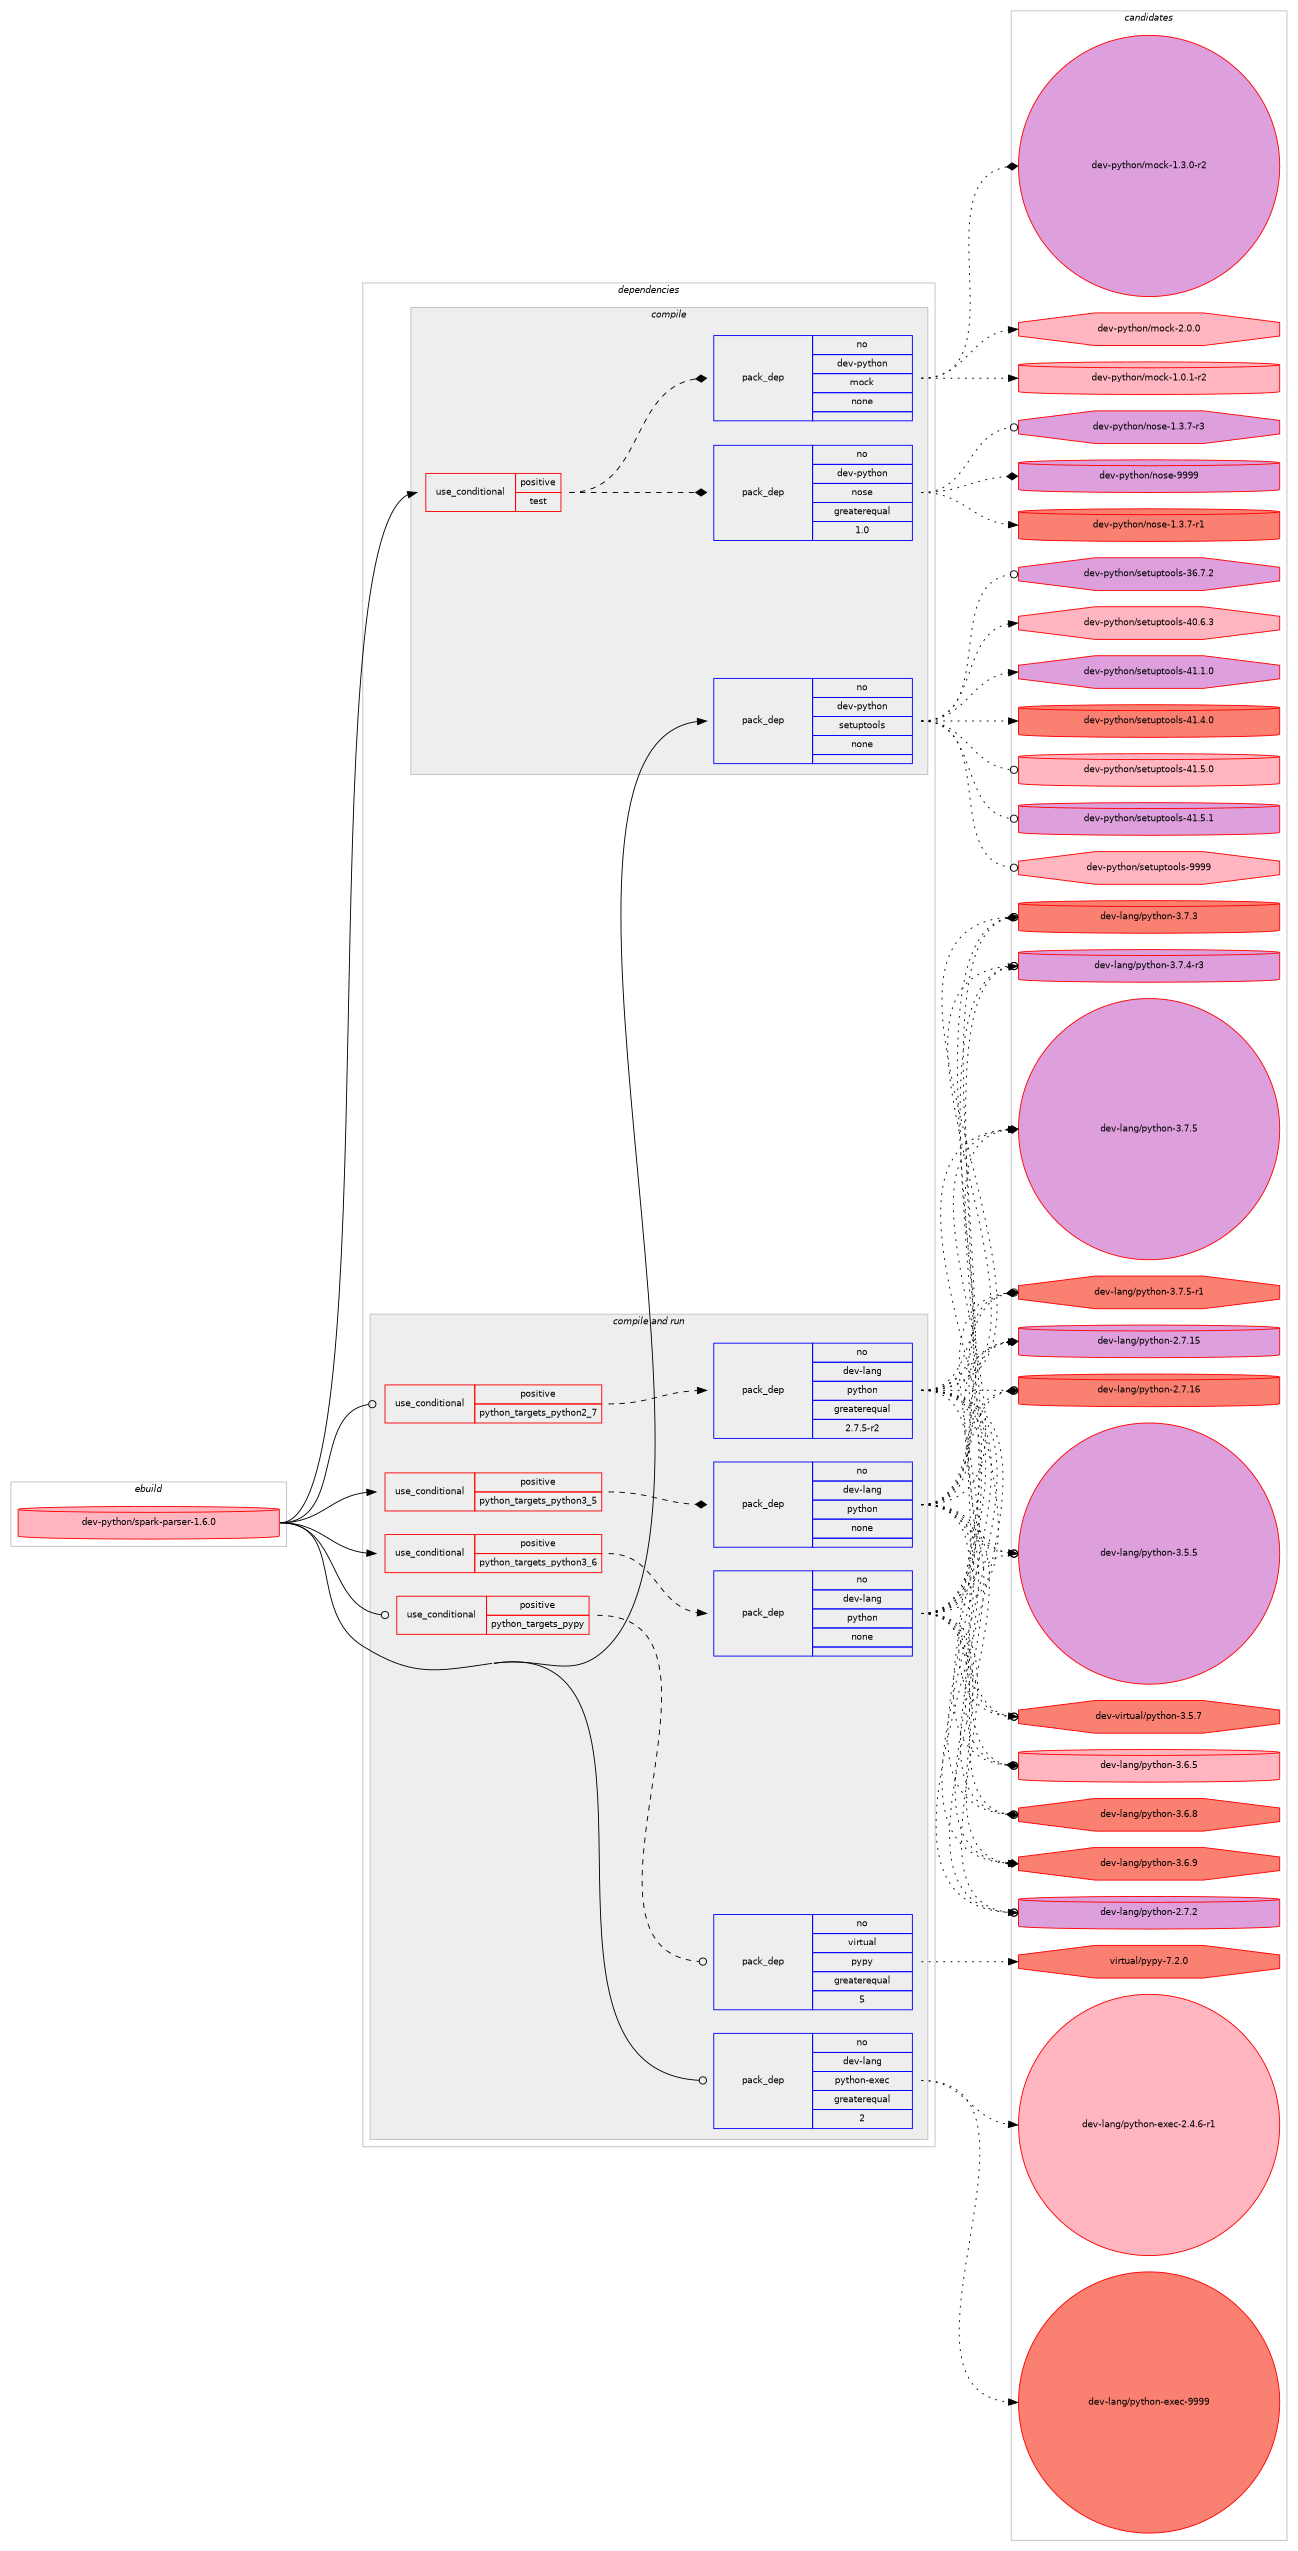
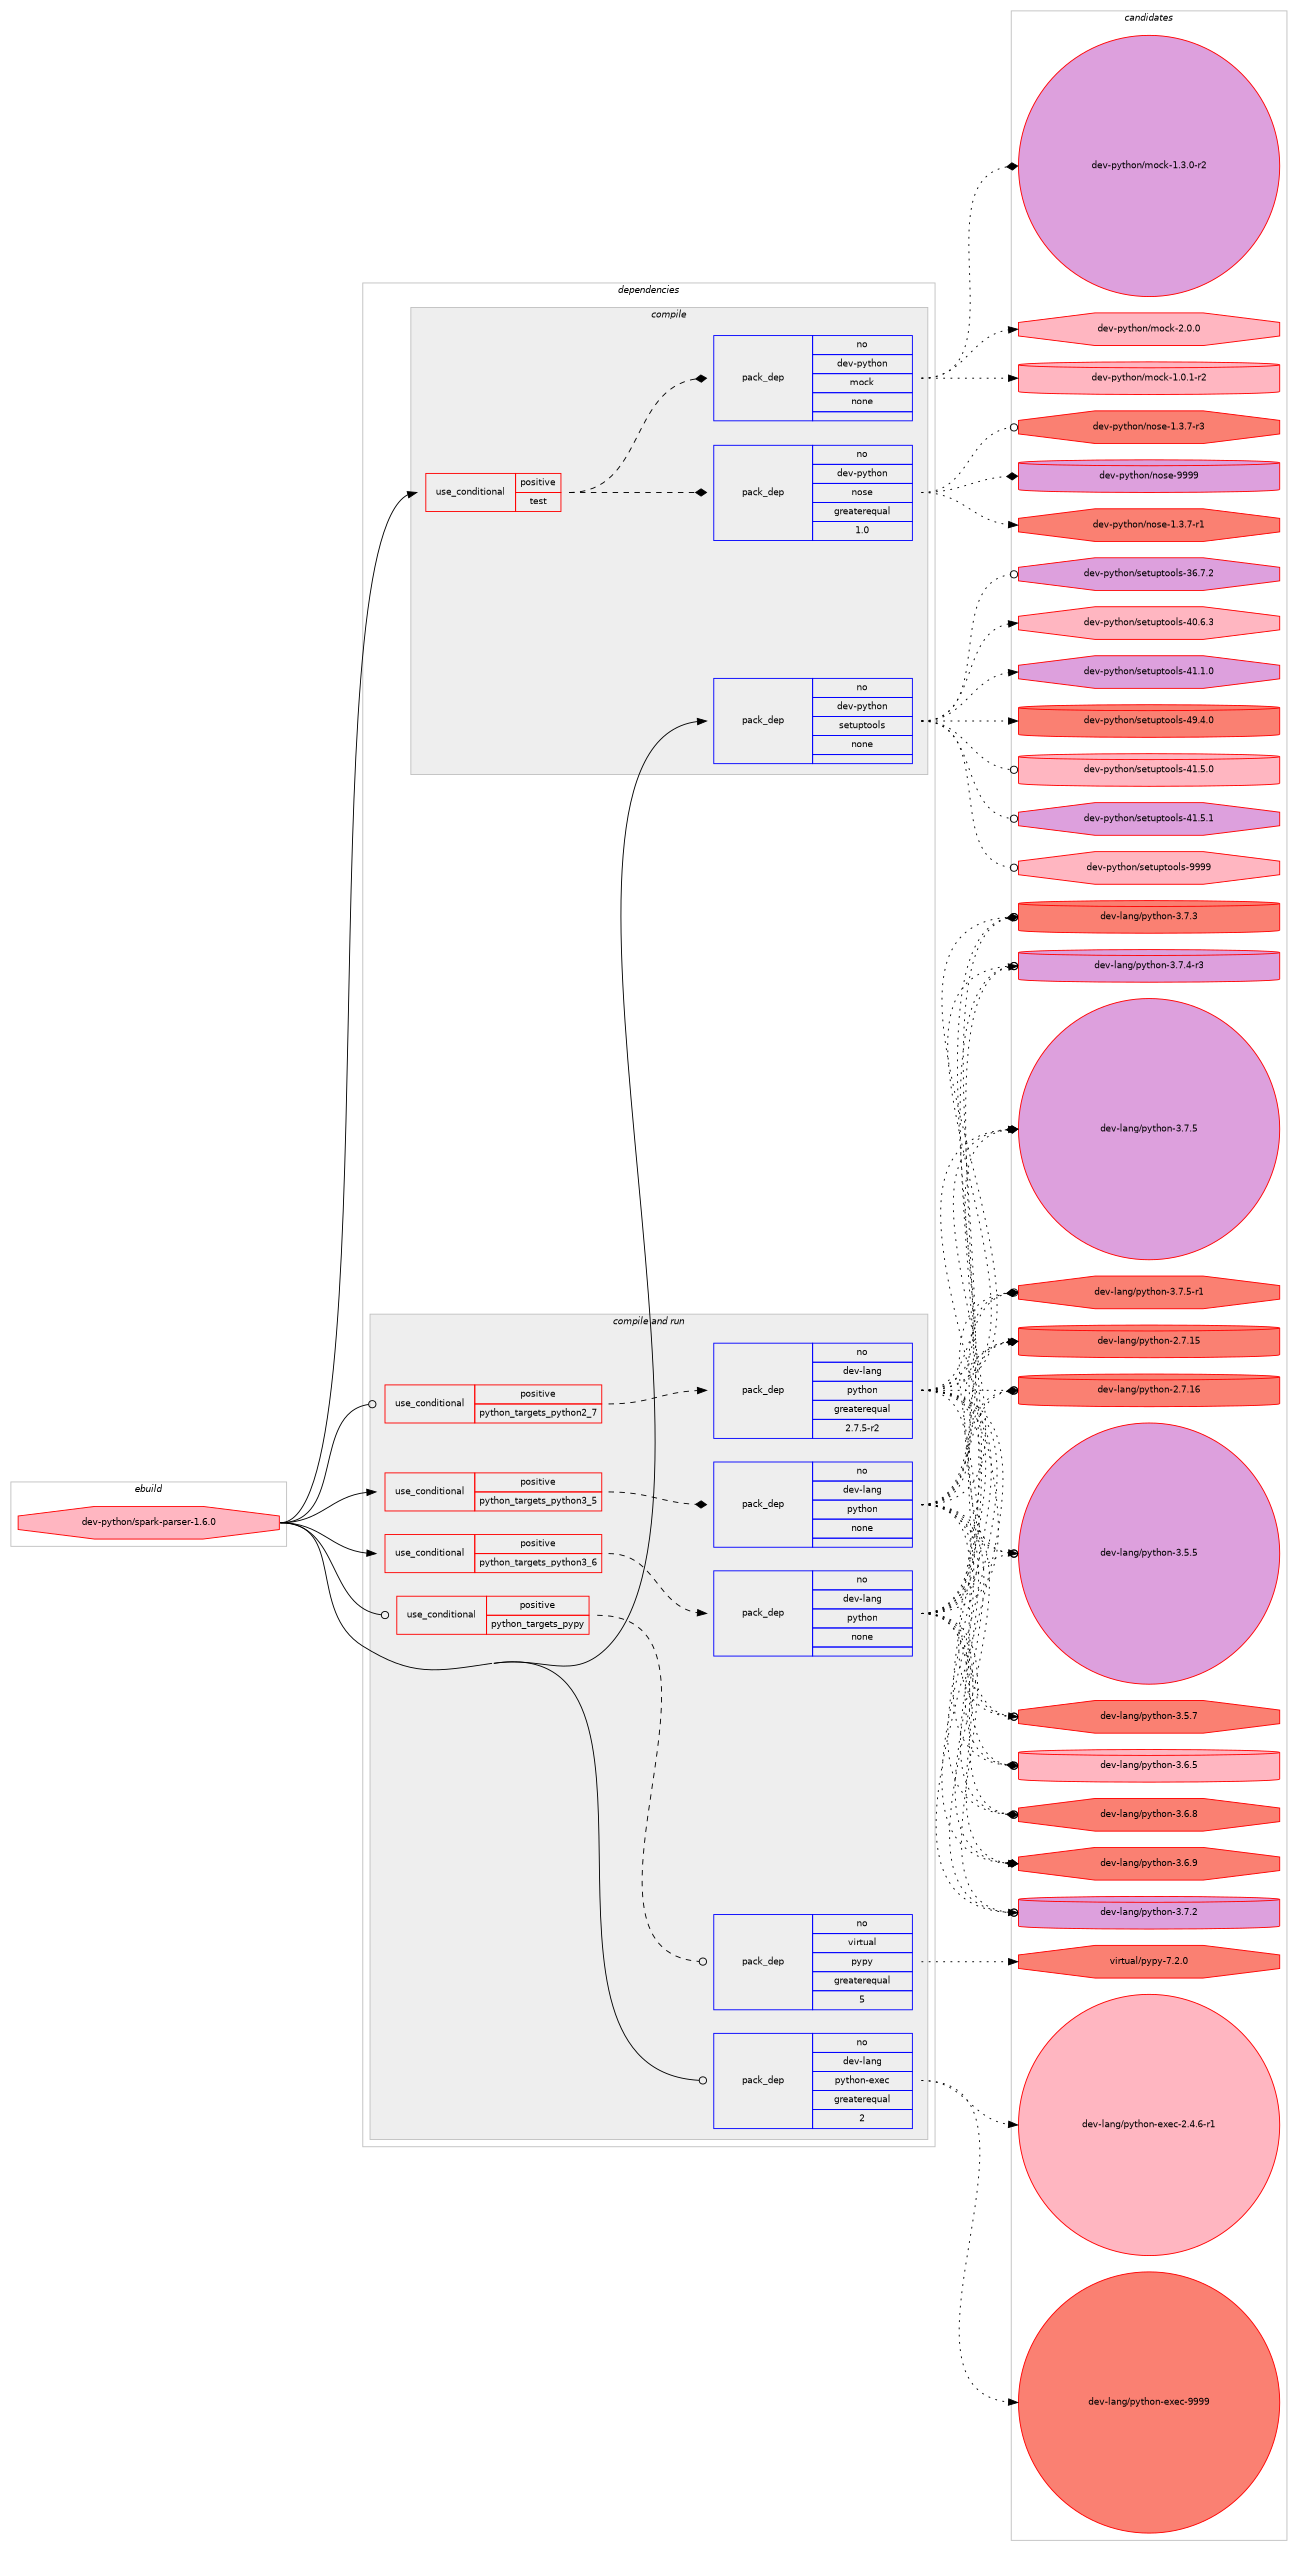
(1149, 427) -> (1149, 427)
(1149, 525) -> (1149, 525)
(1149, 721) -> (1149, 721)
(1149, 819) -> (1149, 819)
(1149, 1341) -> (1149, 1341)
(149, 1523) -> (149, 1523)
(1149, 1717) -> (1149, 1717)
(1149, 1913) -> (1149, 1913)
